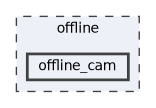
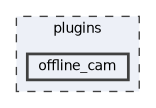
(78, 29) -> (78, 29)
